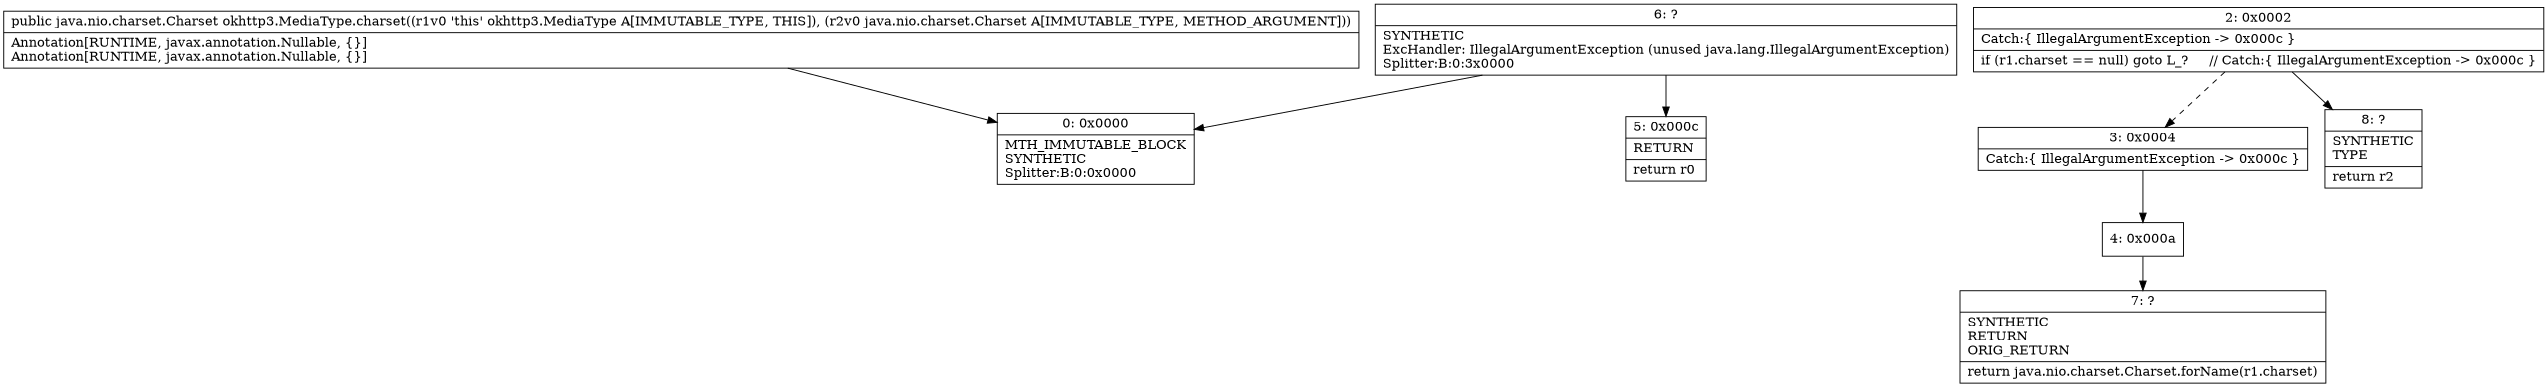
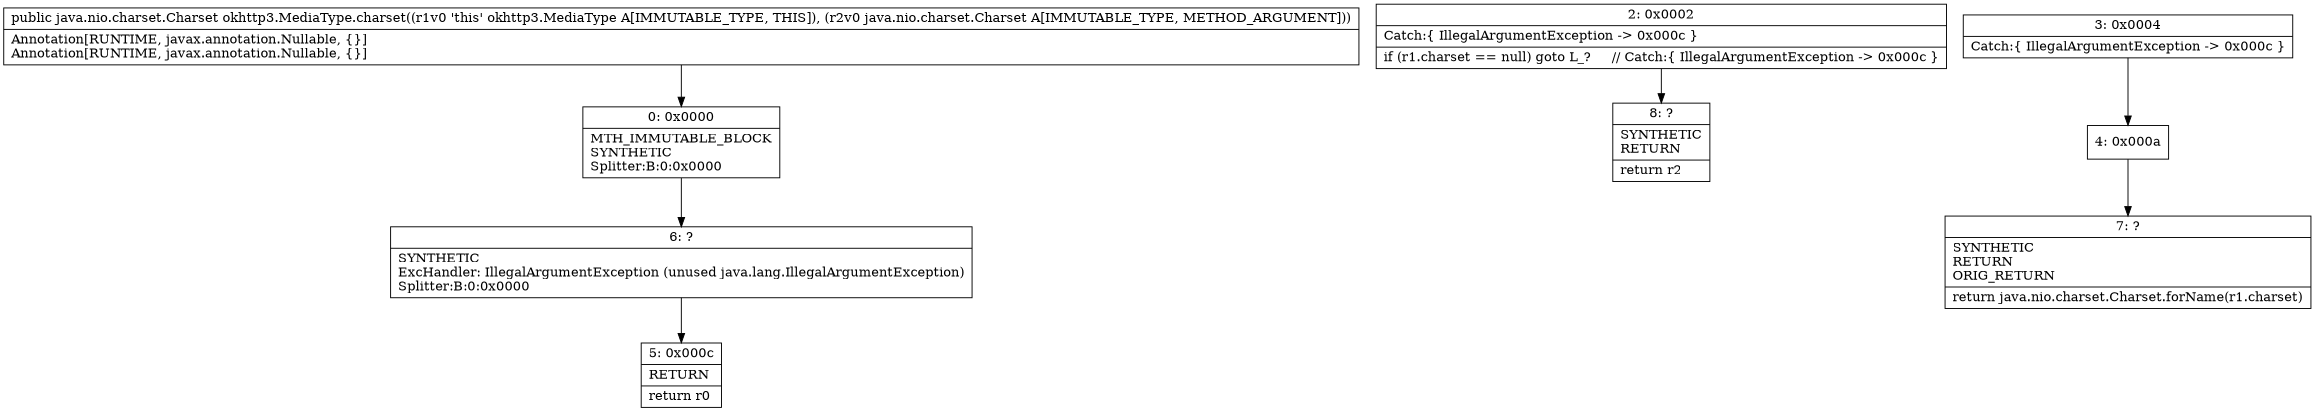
(1449, 64) -> (464, 287)
(2199, 96) -> none
(1343, 101) -> (681, 198)
(2351, 155) -> (1651, 149)
